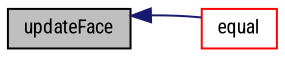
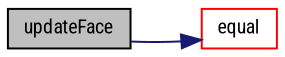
(176, 16) -> (156, 42)
